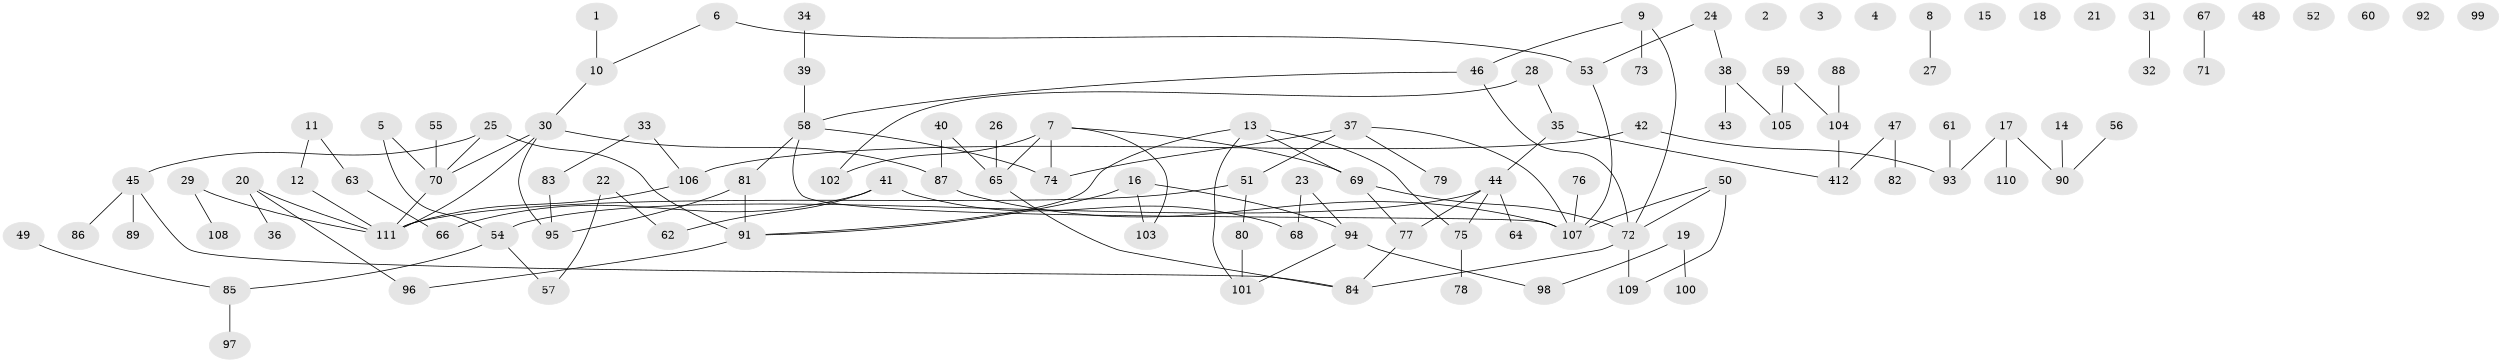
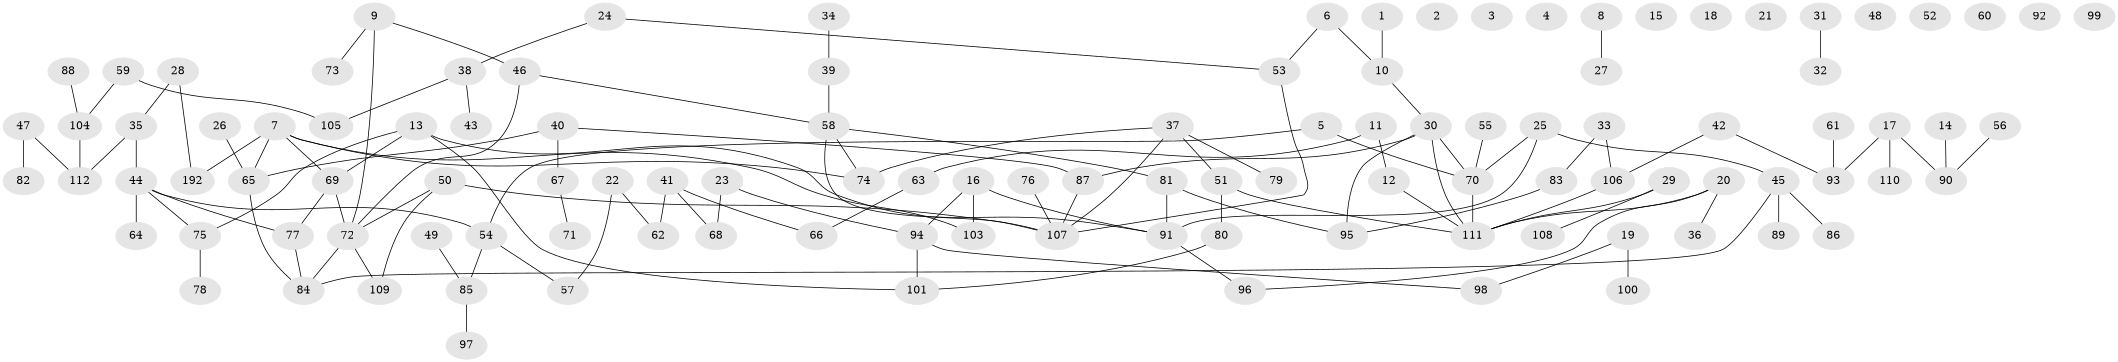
none -> (558, 148)
(830, 181) -> (193, 181)
(1839, 181) -> (80, 181)
